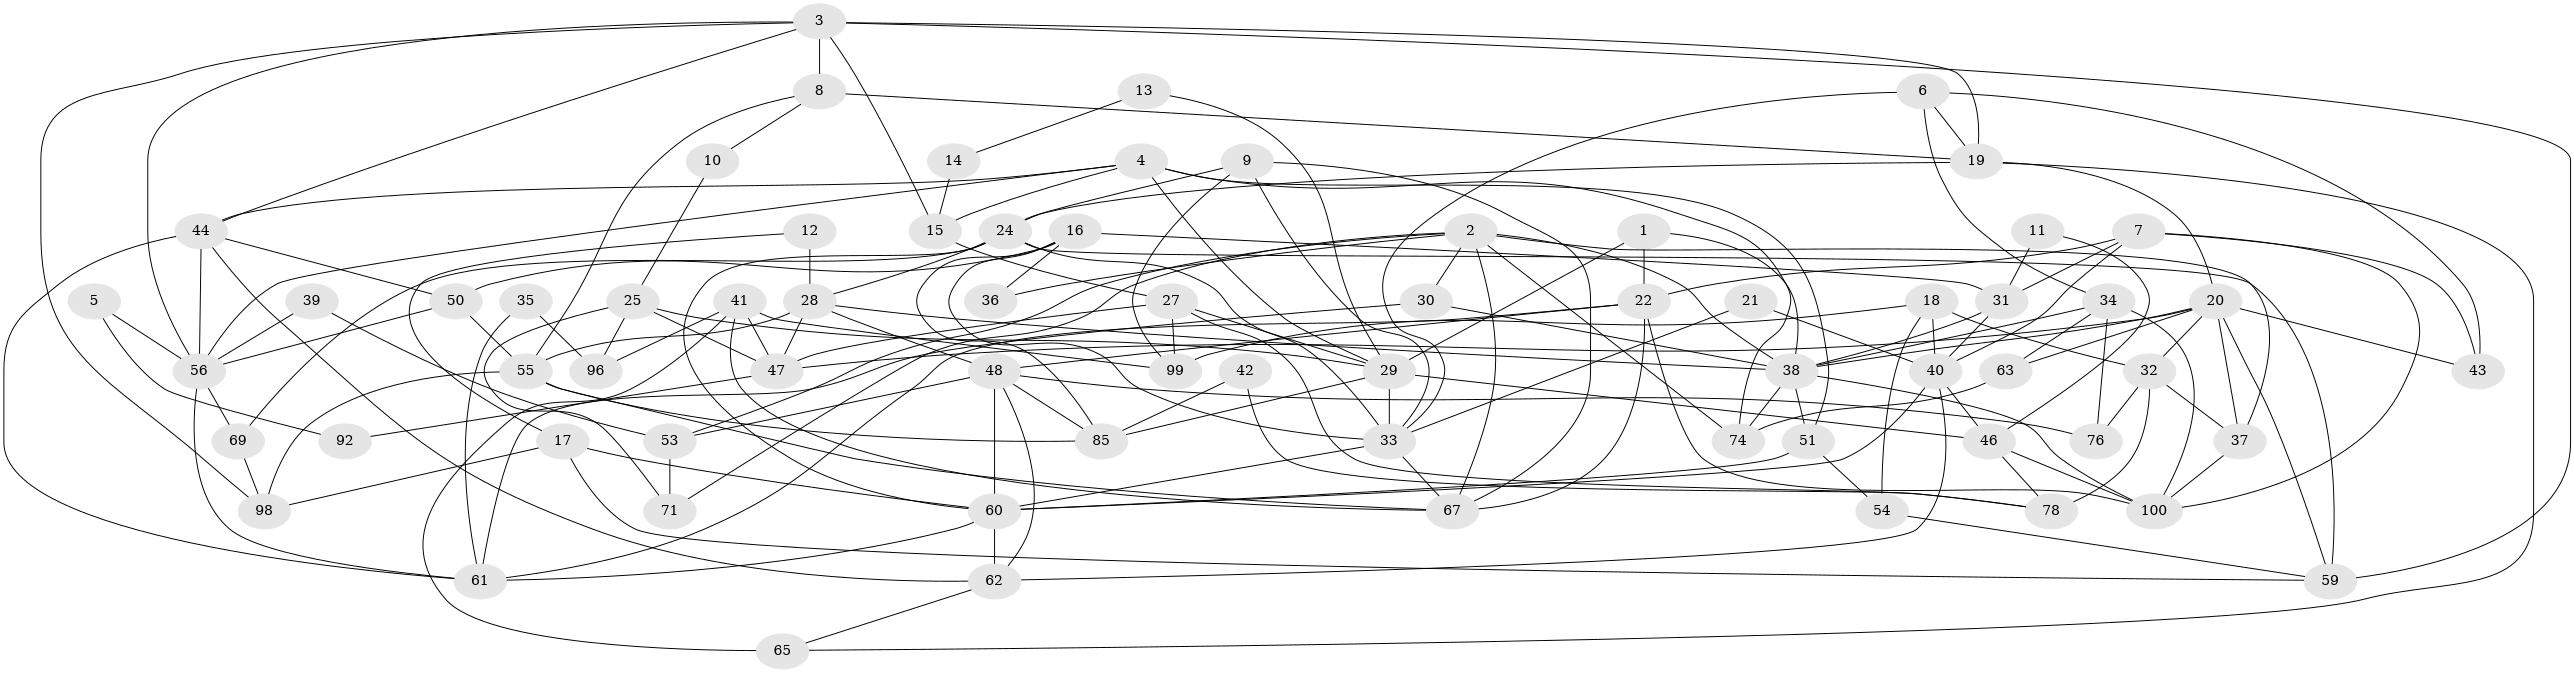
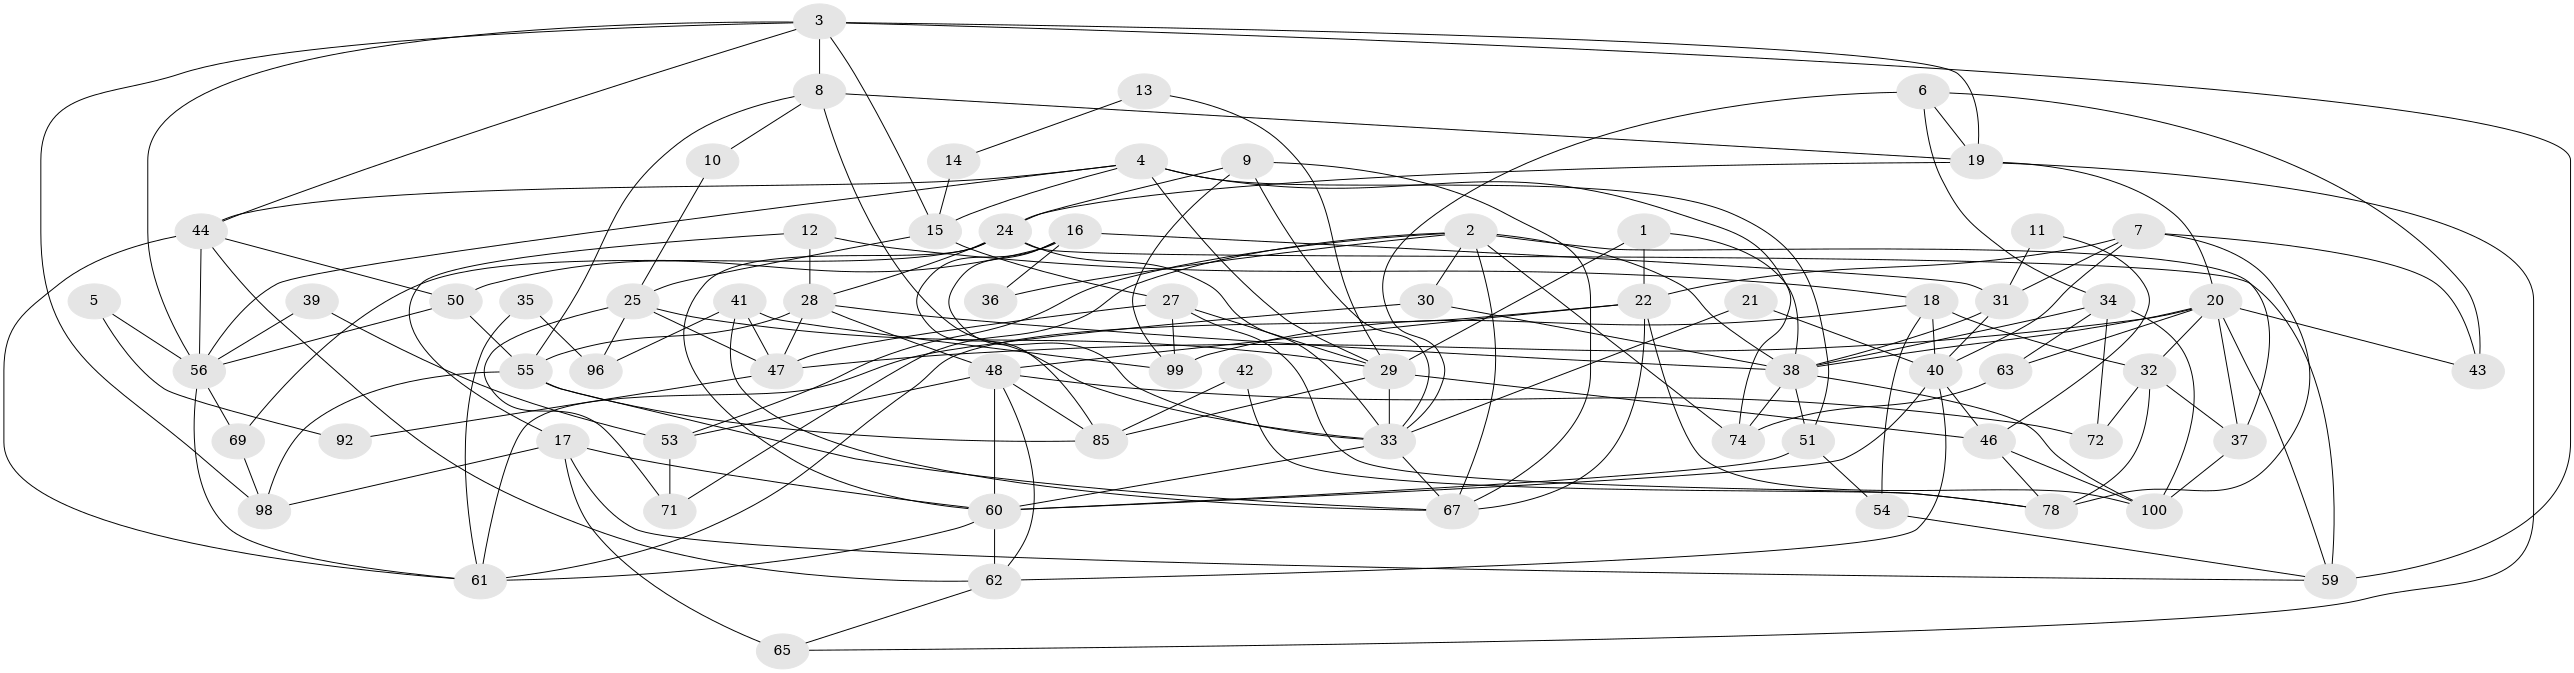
none -> (846, 249)
none -> (1370, 271)
(2418, 343) -> (2302, 415)
none -> (1064, 373)
(2096, 441) -> (2096, 441)
(424, 533) -> (627, 565)
